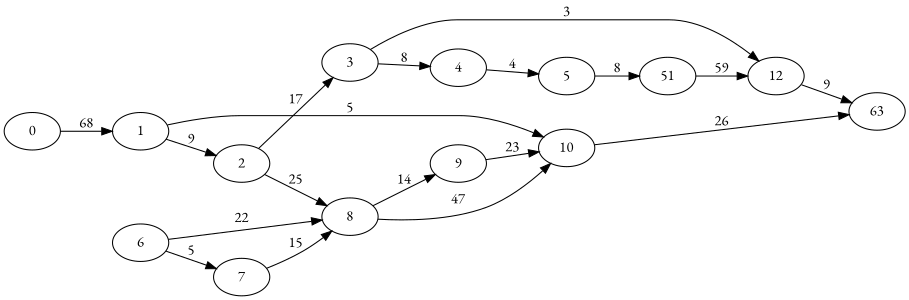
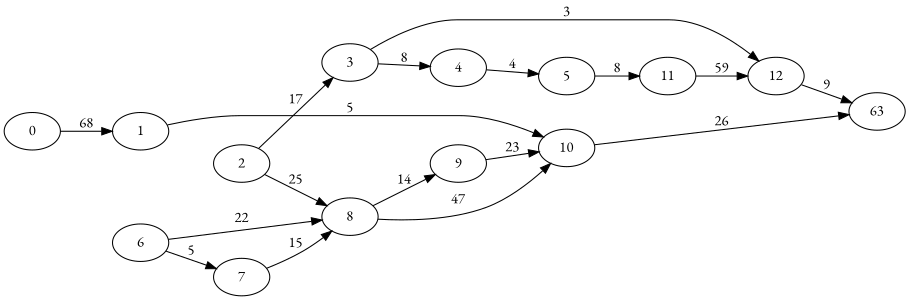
(668, 76) -> (668, 76)
(186, 146) -> none
